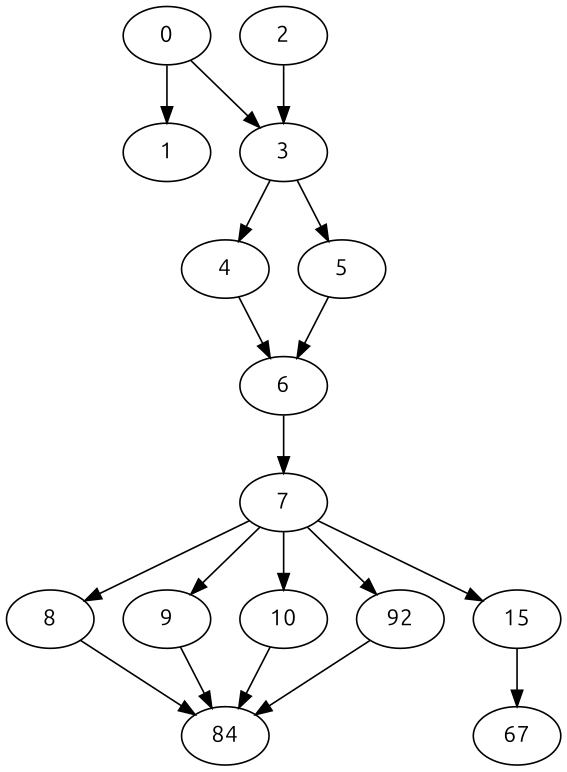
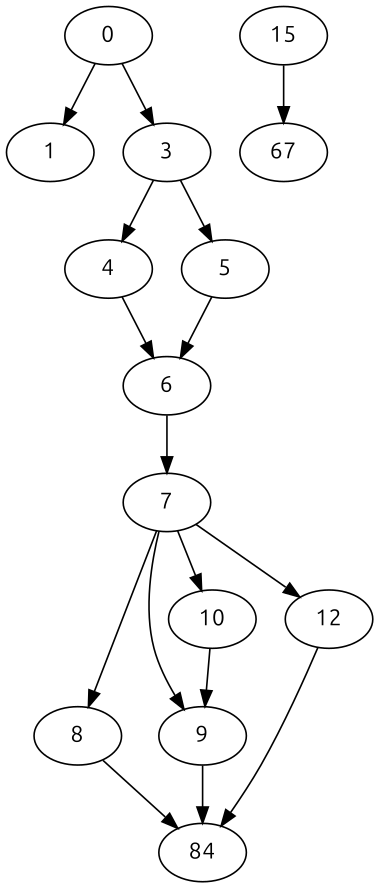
(284, 36) -> none
(393, 557) -> none
(400, 619) -> (329, 619)
(258, 670) -> (208, 670)
